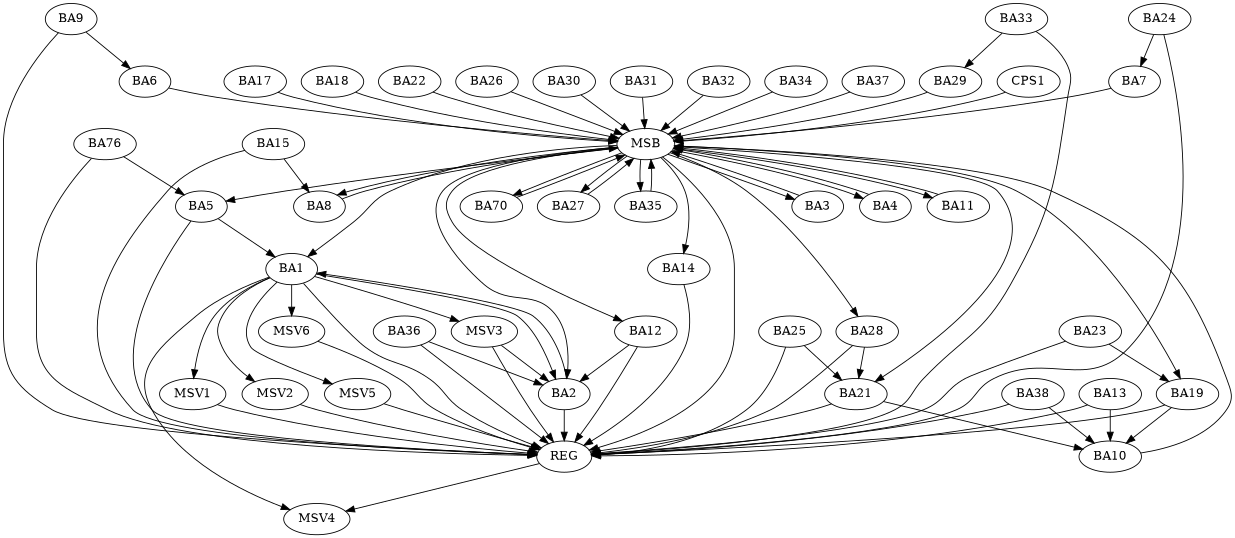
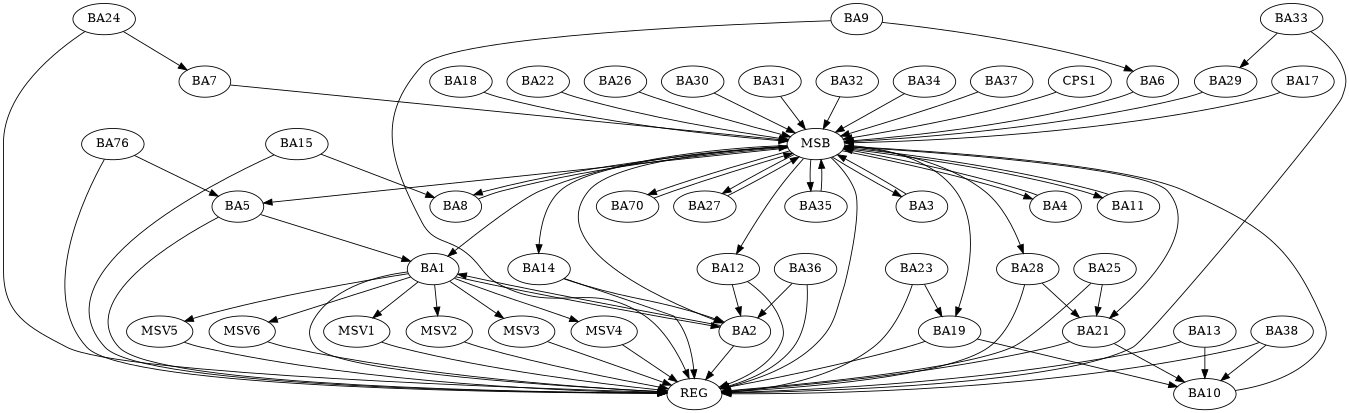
(521, 361) -> (644, 300)
(447, 486) -> (646, 361)
